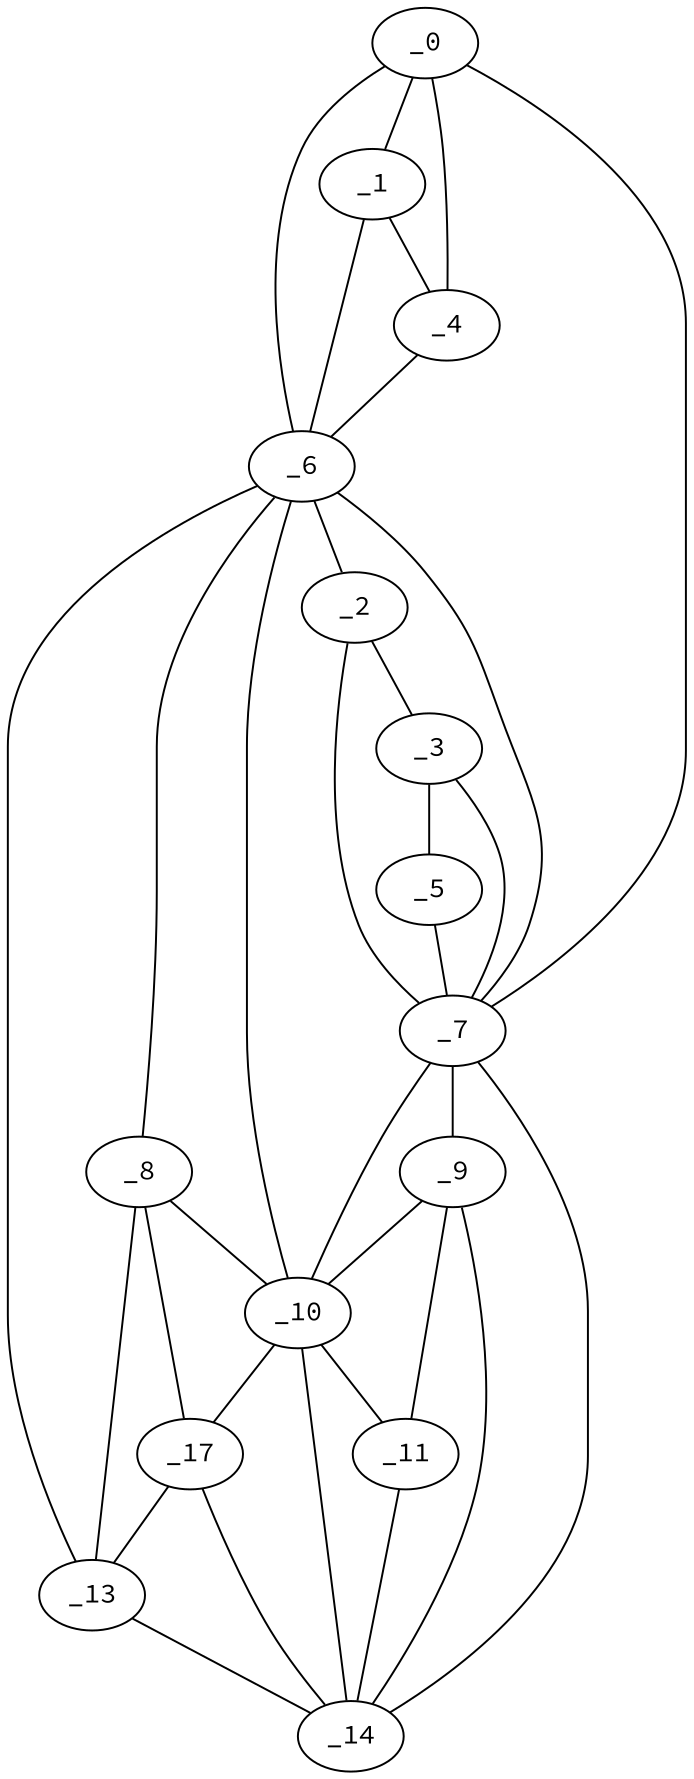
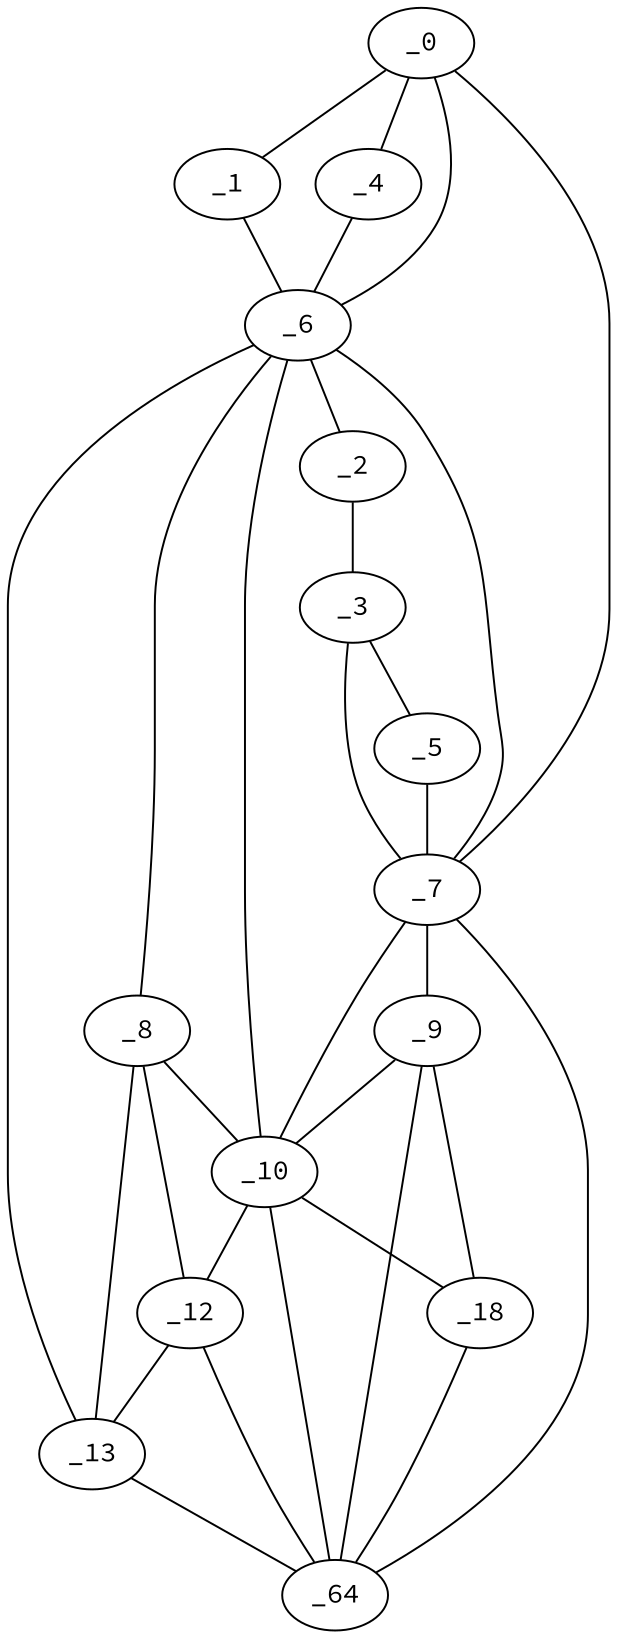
(410, 255) -> none
(338, 835) -> none
(190, 1454) -> (190, 1313)
(406, 1454) -> (480, 1313)
(351, 1736) -> (335, 1595)
